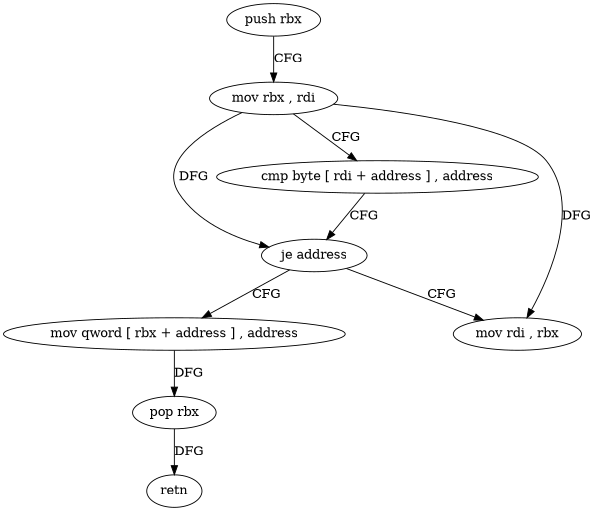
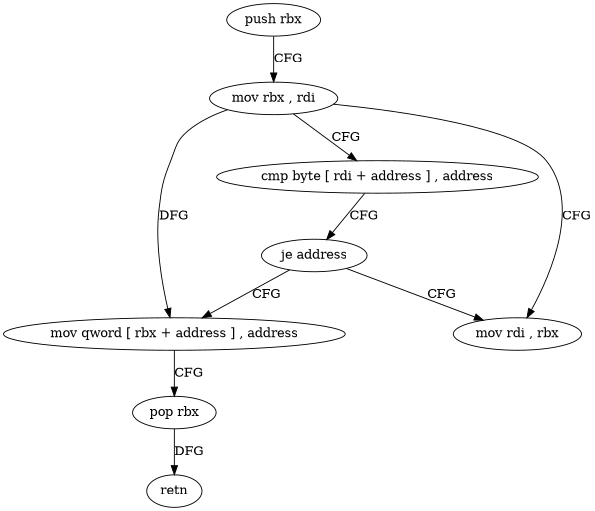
(176, 185) -> (161, 194)
(577, 216) -> (577, 216)
(189, 373) -> (189, 373)
